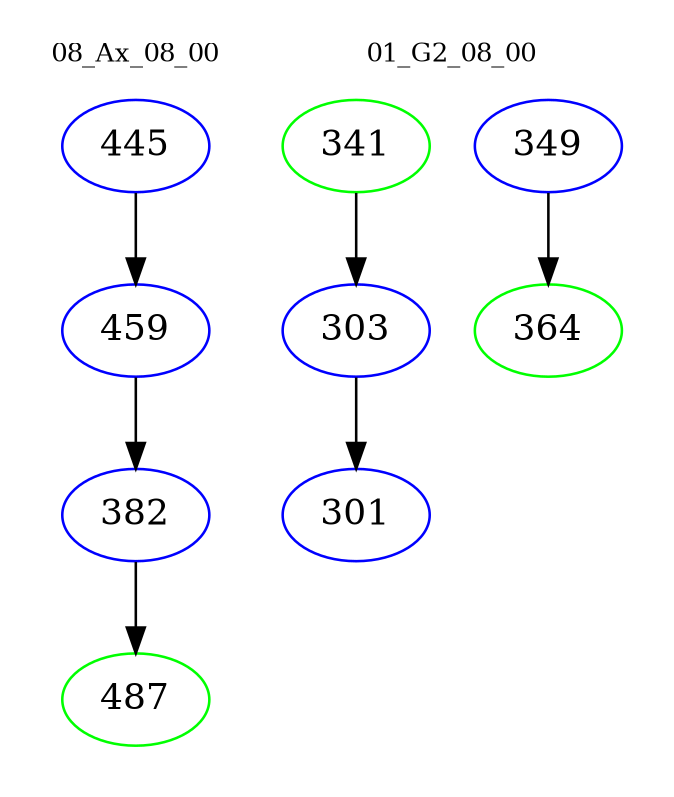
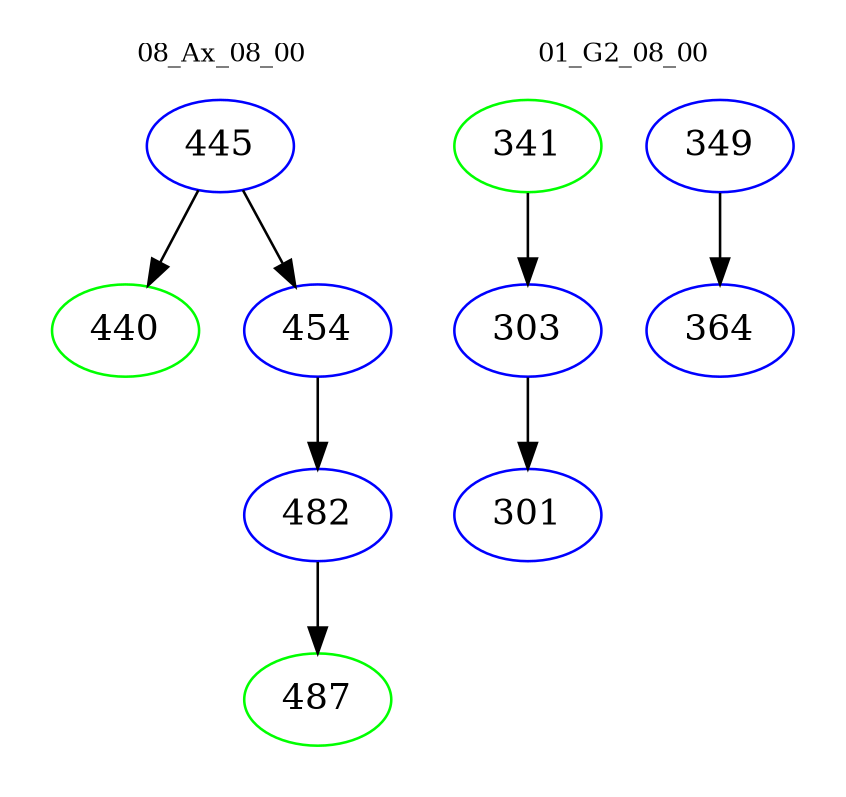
none -> (126, 331)
(136, 331) -> (318, 331)
(548, 331) -> (720, 331)
(136, 515) -> (318, 515)
